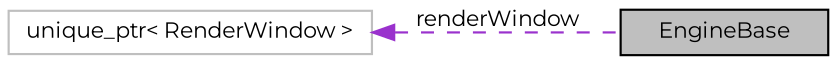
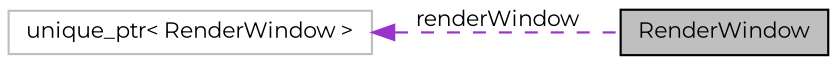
(724, 32) -> (724, 32)
